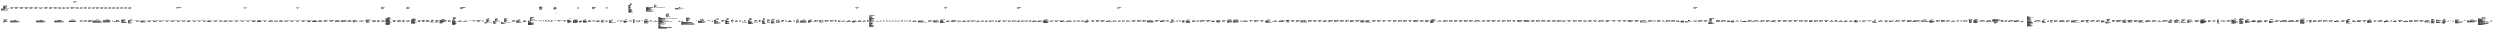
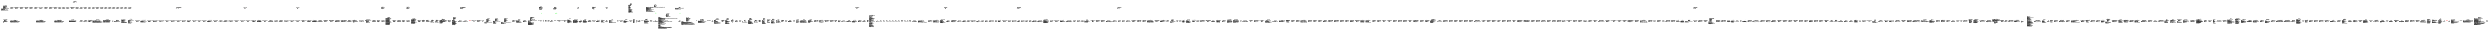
(2113, 21) -> none
